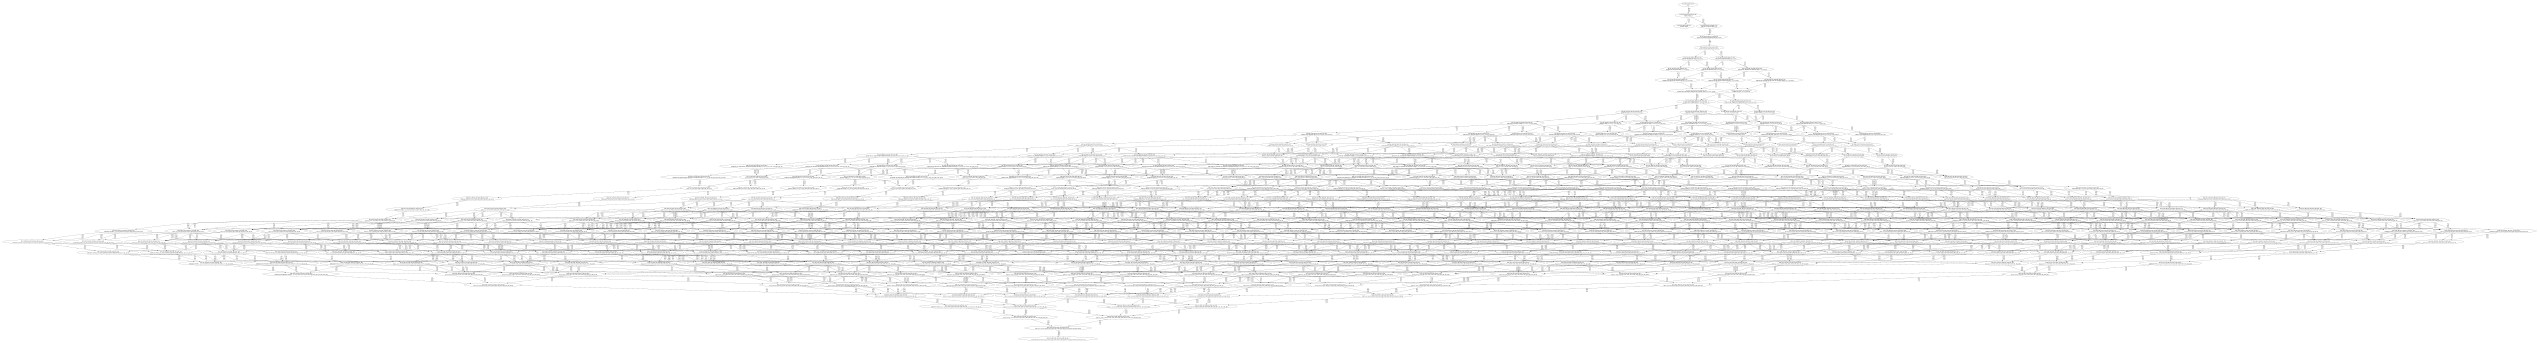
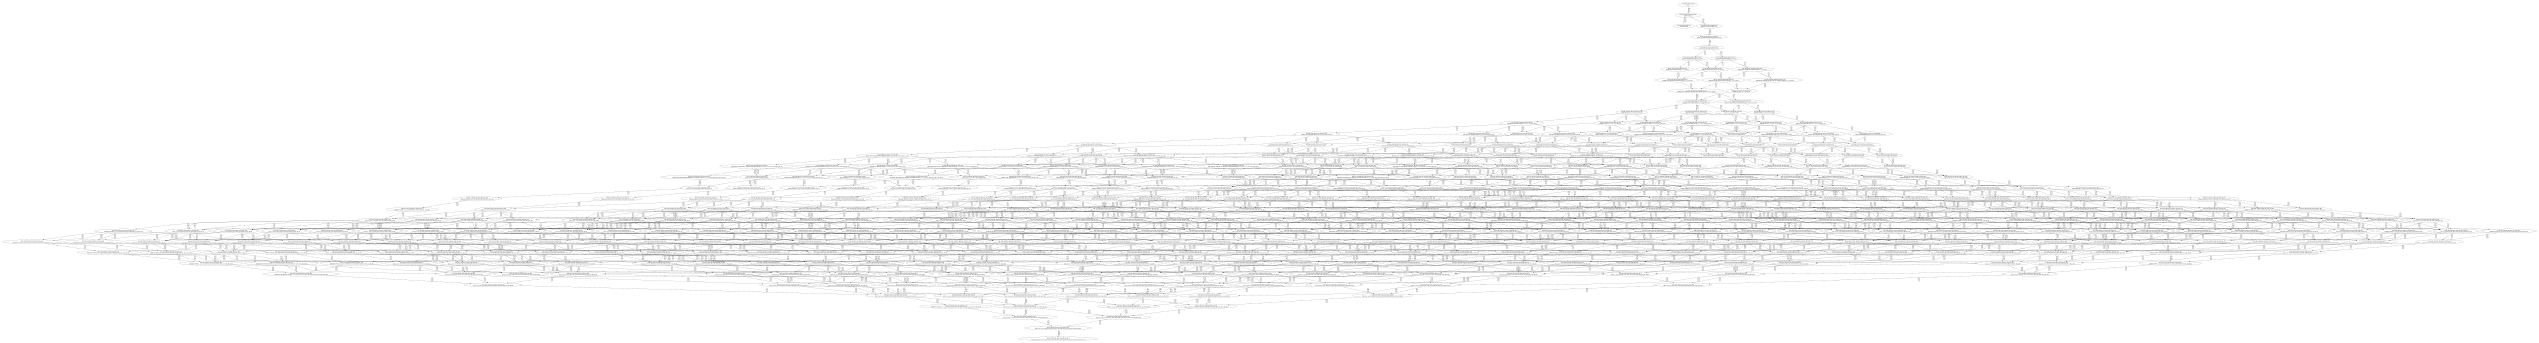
(1687, 21) -> (1684, 21)
